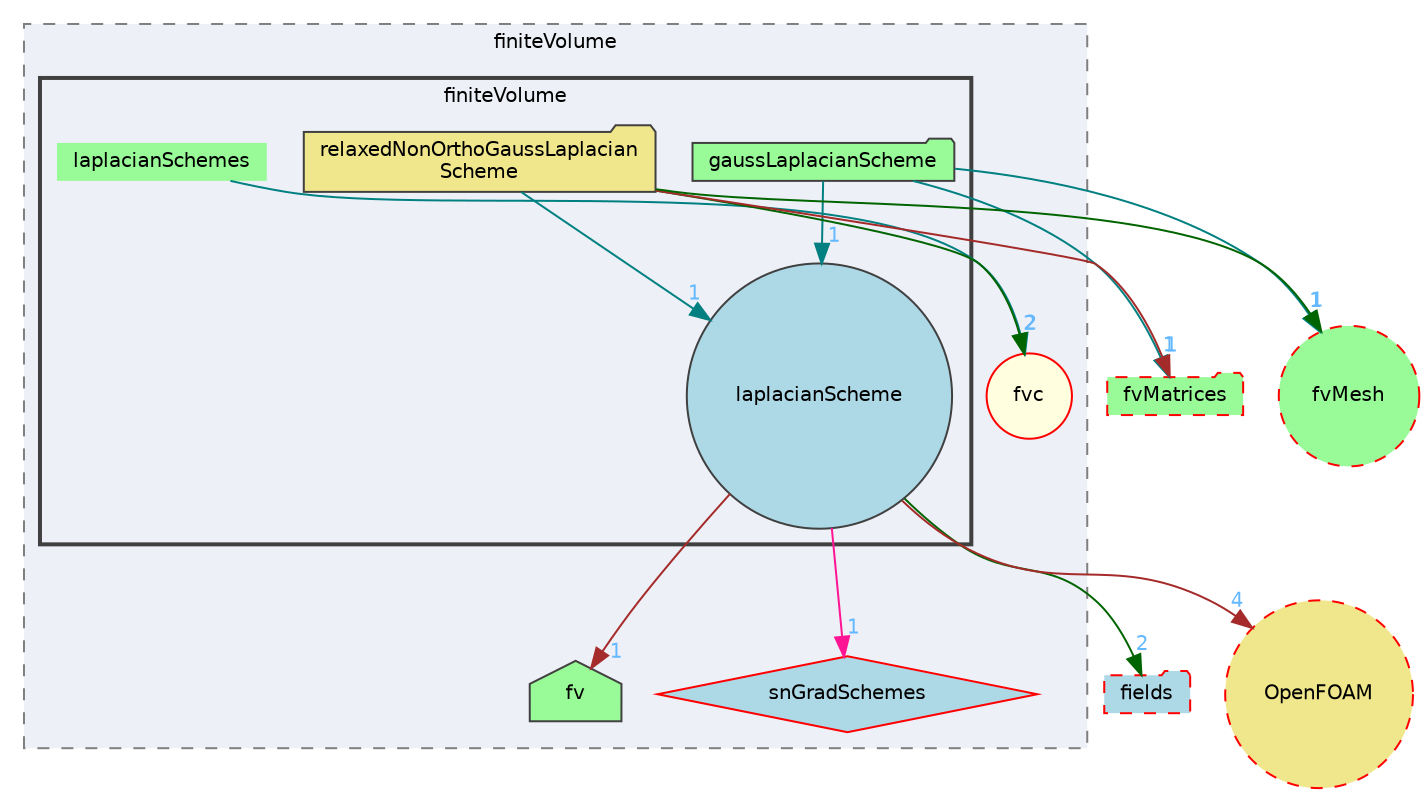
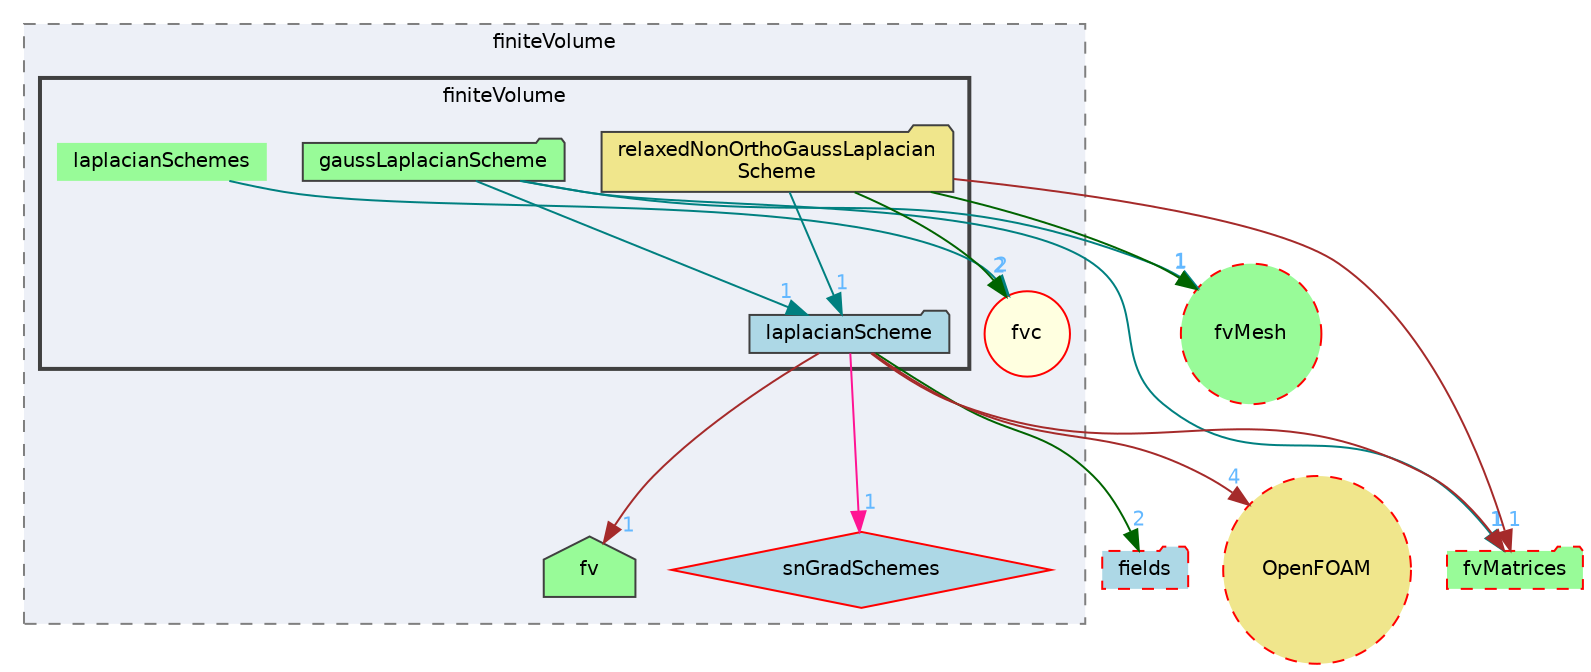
(819, 396) -> (849, 334)
none -> (1172, 432)
